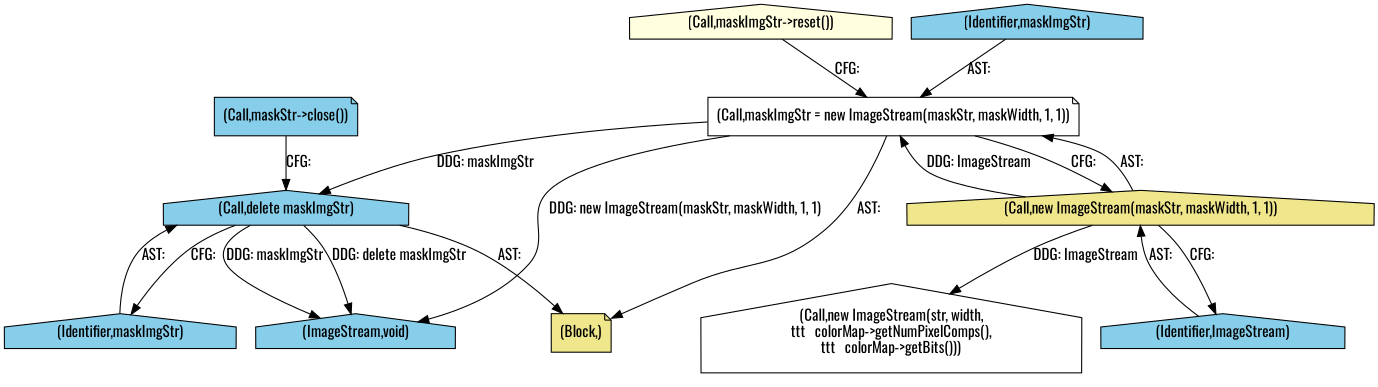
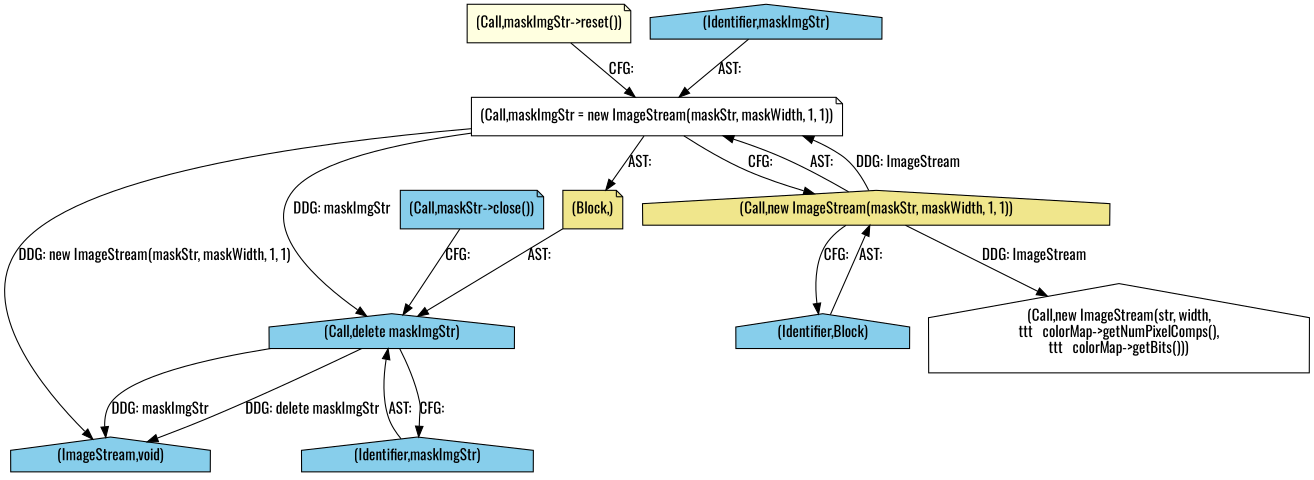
(761, 24) -> (549, 24)
(483, 254) -> (495, 270)
(1223, 333) -> (823, 333)
